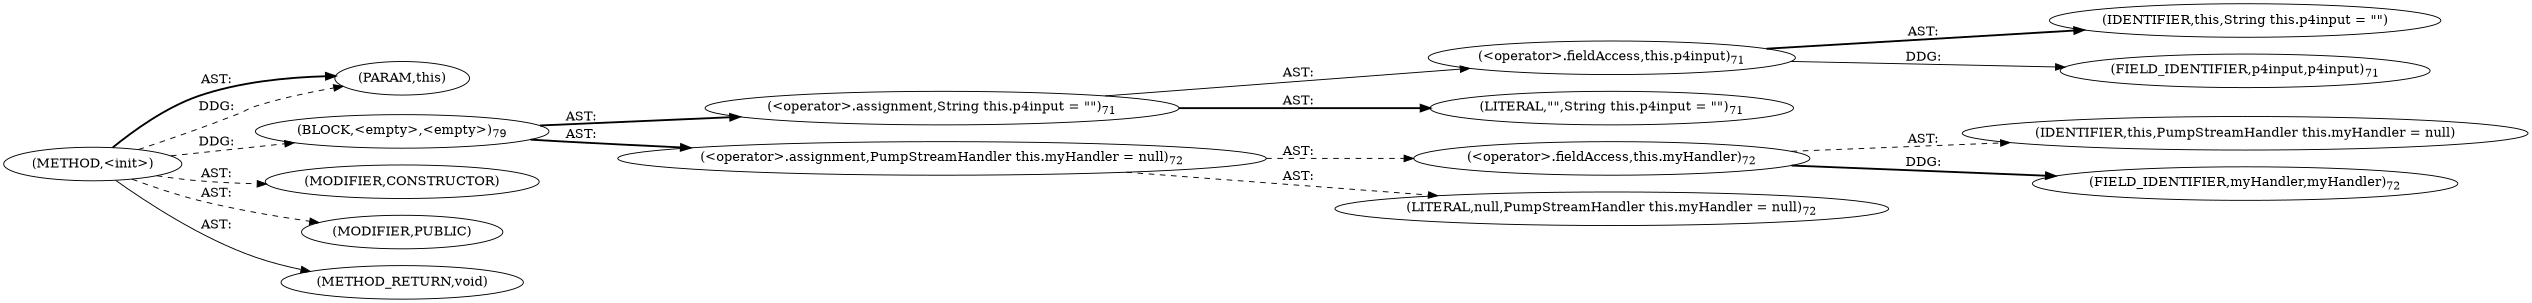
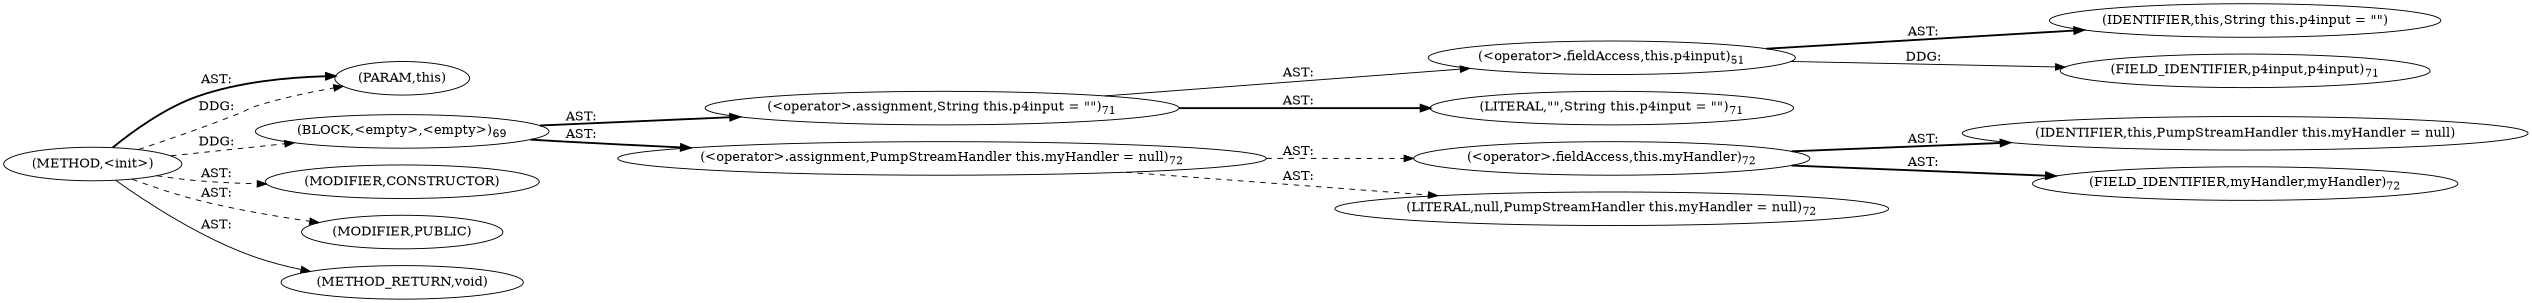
(1738, 56) -> (1738, 56)
(500, 130) -> (500, 130)
(1896, 147) -> (1896, 147)
(1925, 163) -> (1925, 163)
